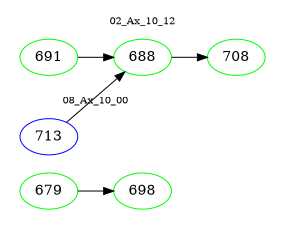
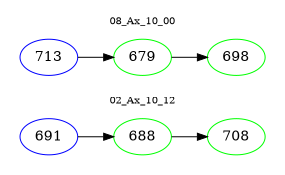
(49, 57) -> (49, 137)
(92, 100) -> (91, 57)
